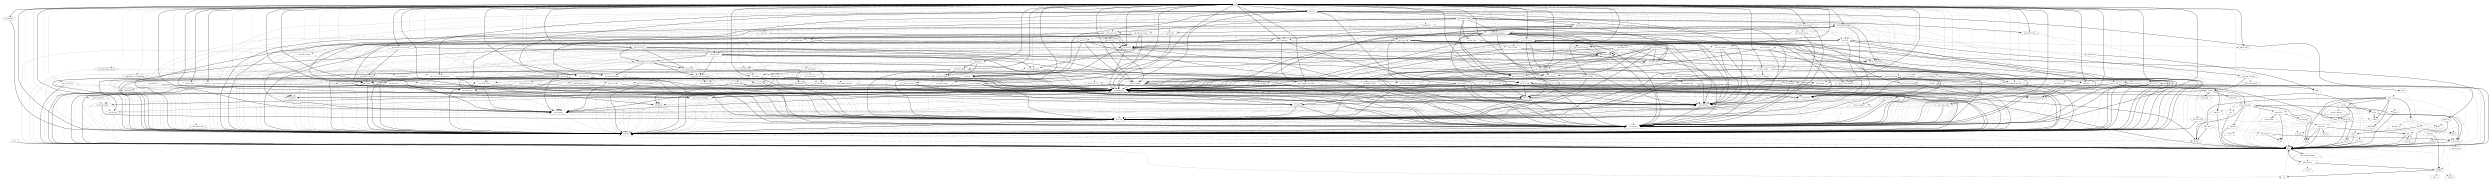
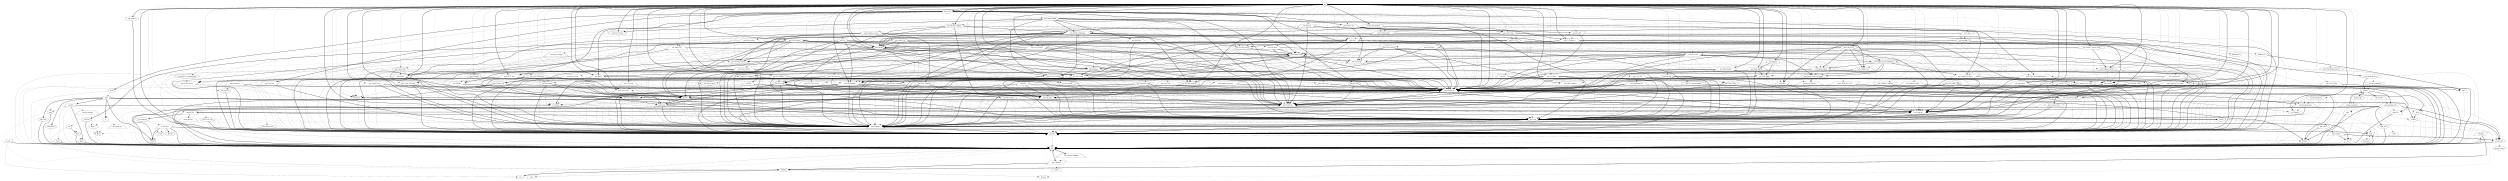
(1756, 6) -> (1771, 5)
